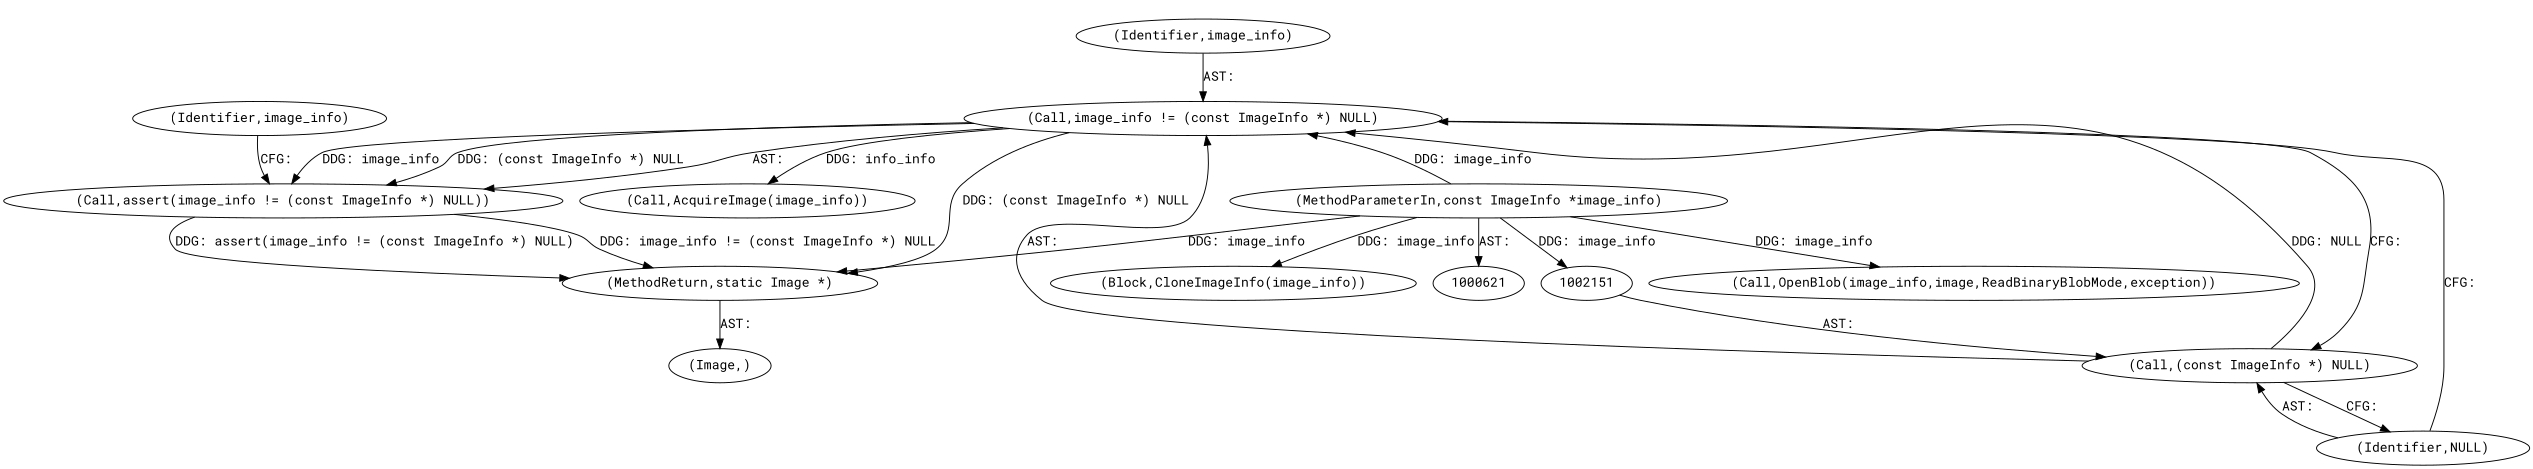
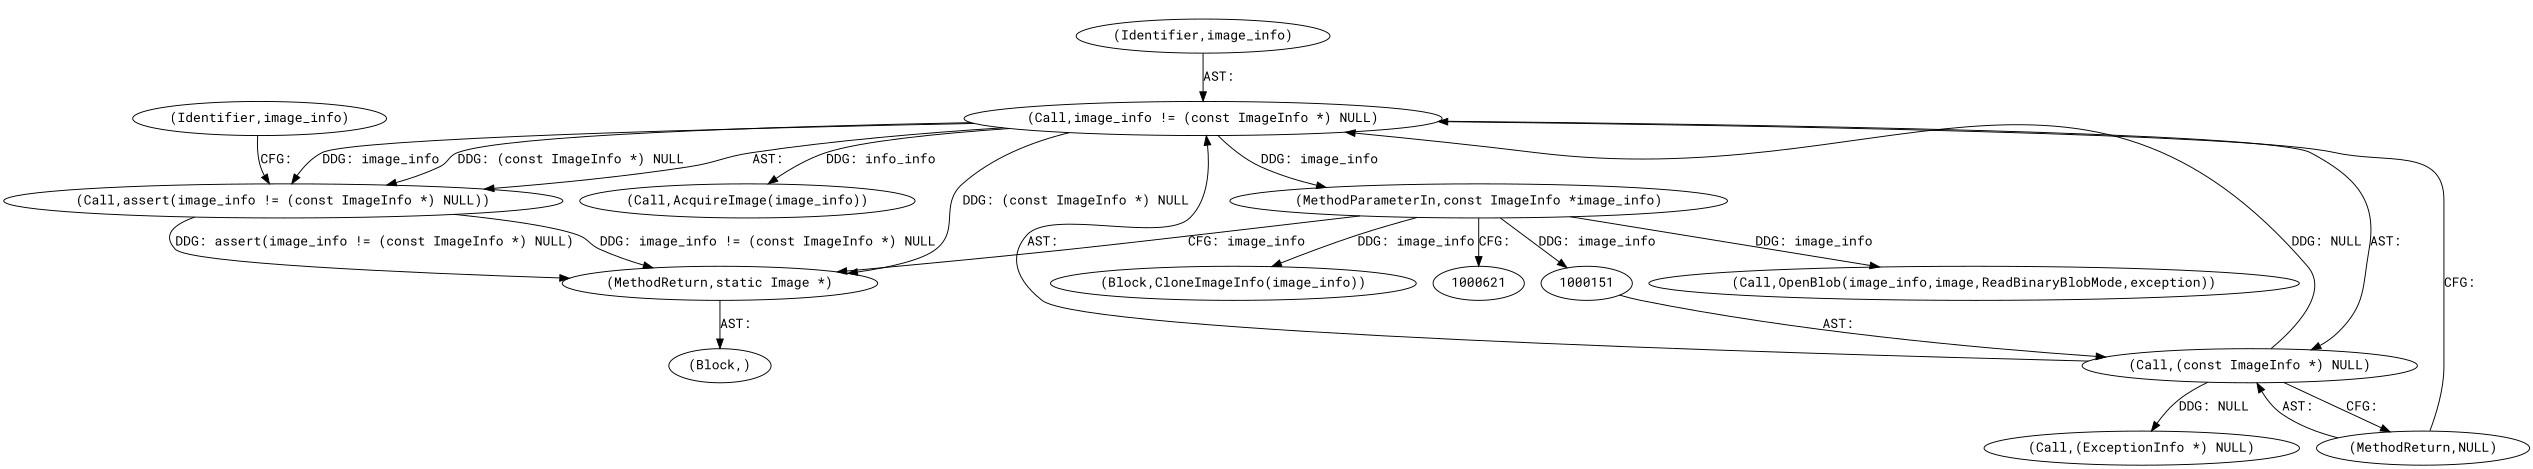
(1386, 154) -> (1263, 168)
(1247, 242) -> (1247, 242)
(1499, 242) -> (1499, 242)
(2390, 242) -> (2390, 242)
(1587, 283) -> (1587, 283)
(720, 366) -> (720, 366)
none -> (2142, 448)
(2423, 448) -> (2423, 448)
